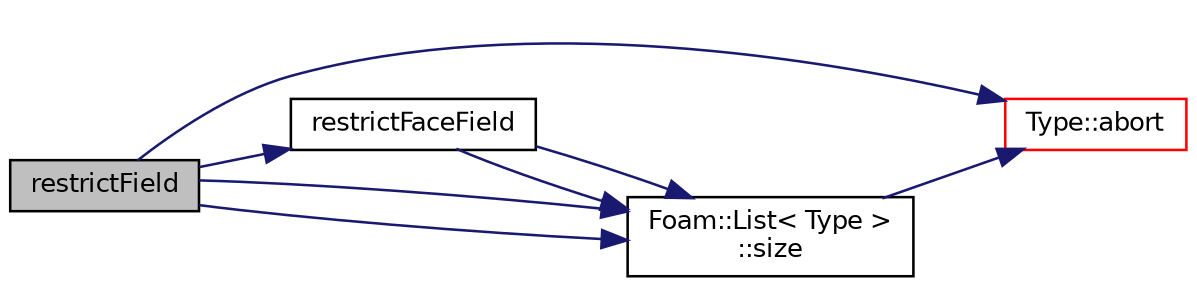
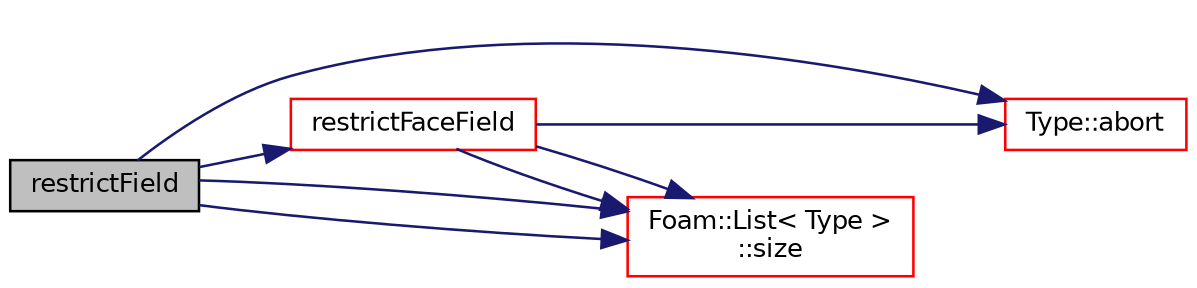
(413, 124) -> (413, 124)
(941, 178) -> (757, 124)
(771, 237) -> (771, 237)
